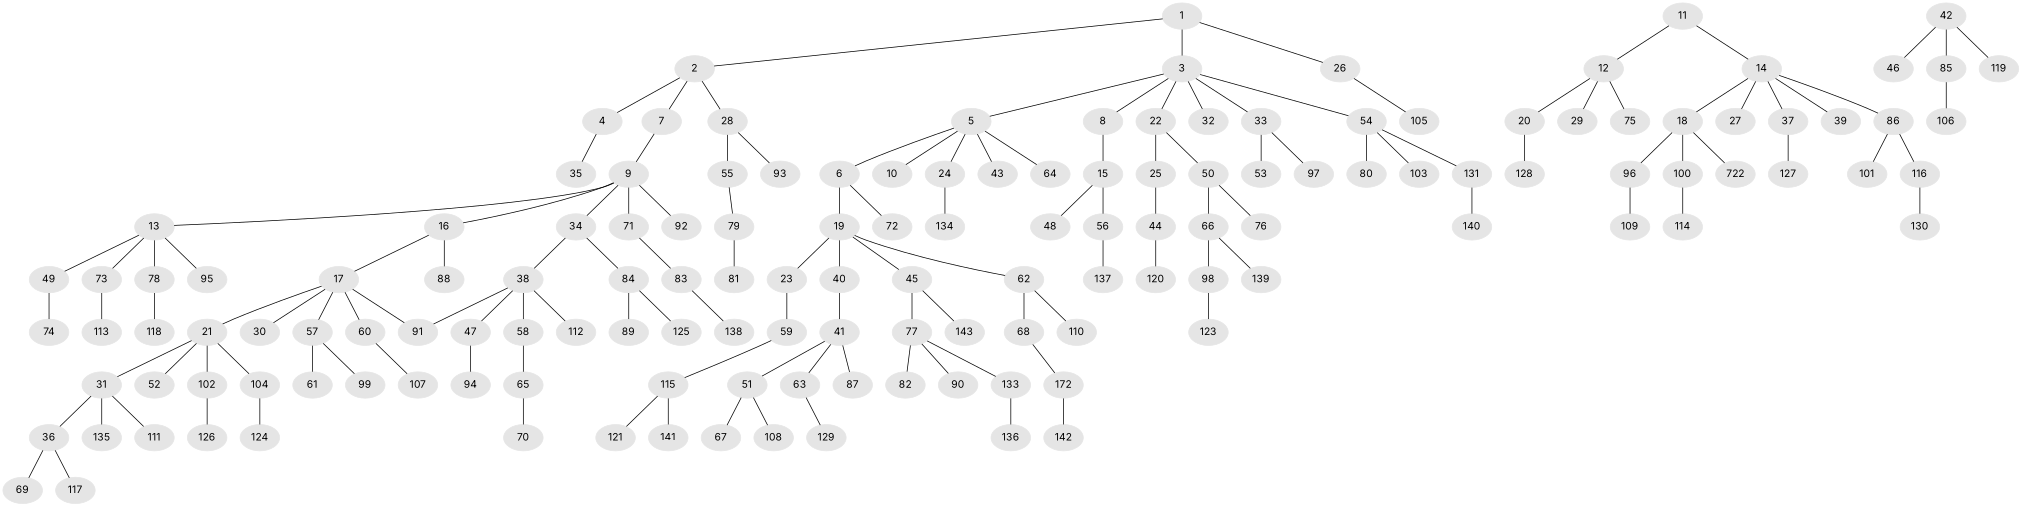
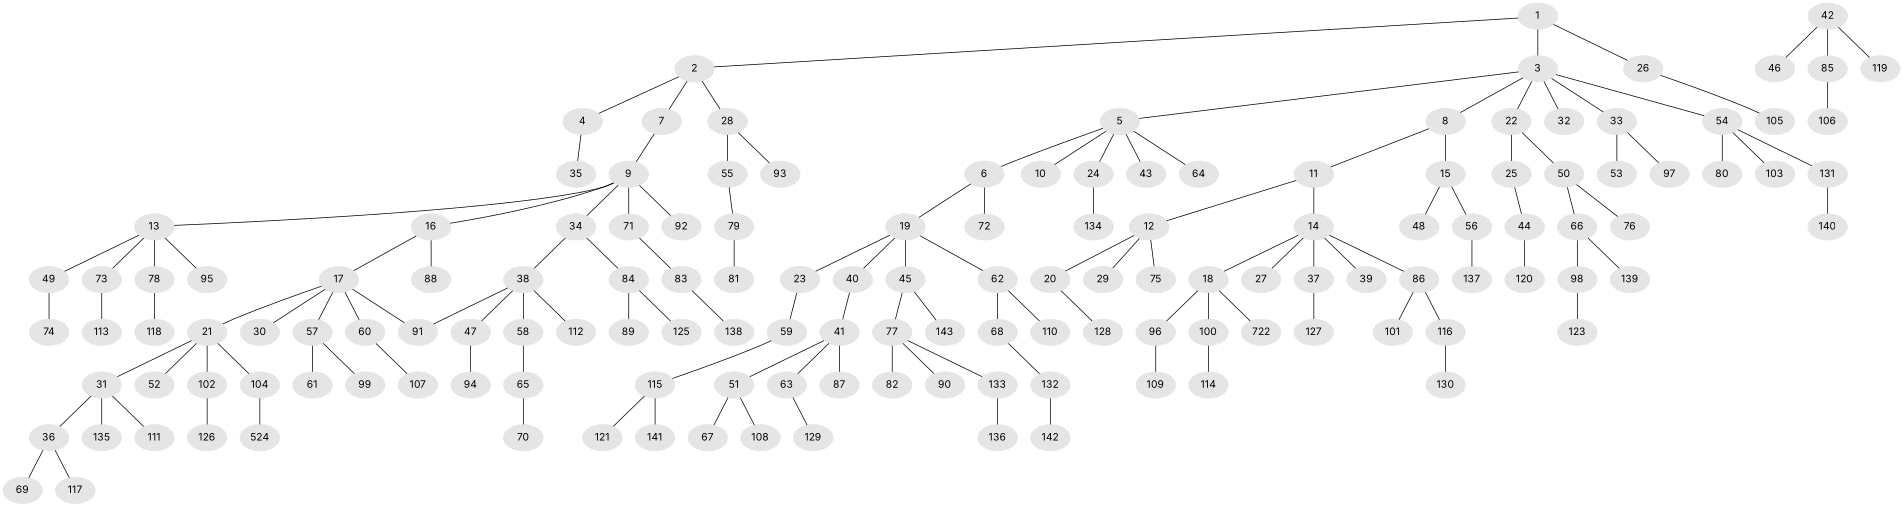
none -> (1380, 148)
(1064, 385) -> (1050, 385)
(260, 438) -> (260, 438)
